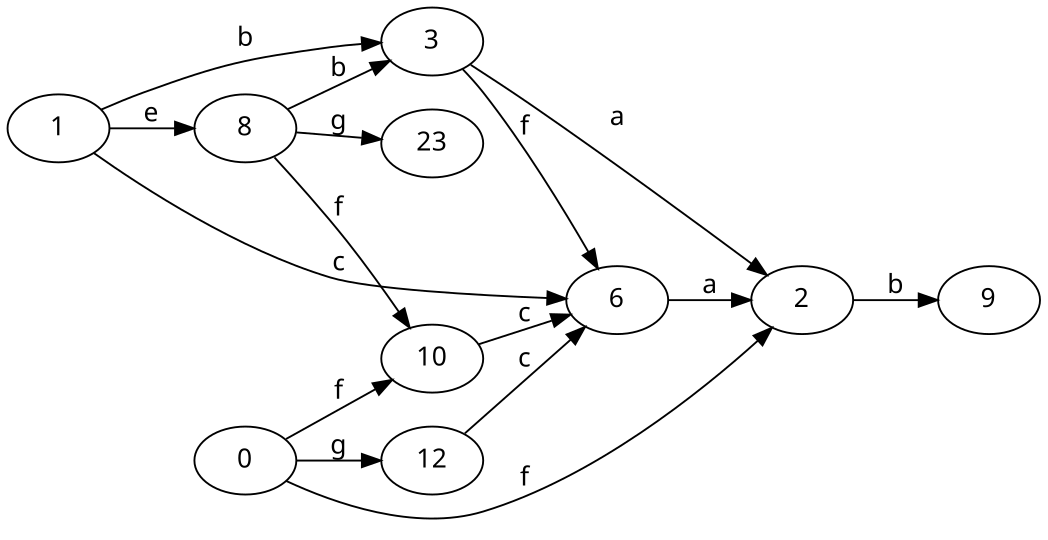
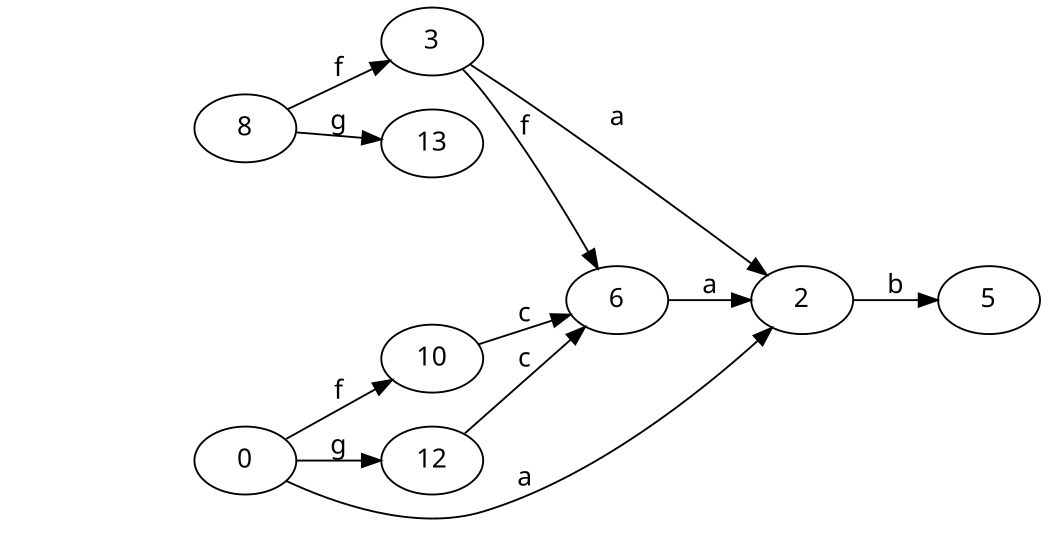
(339, 69) -> (339, 69)
(59, 128) -> none
(432, 143) -> (432, 143)
(340, 232) -> none
(989, 300) -> (989, 300)
(525, 478) -> (525, 478)
